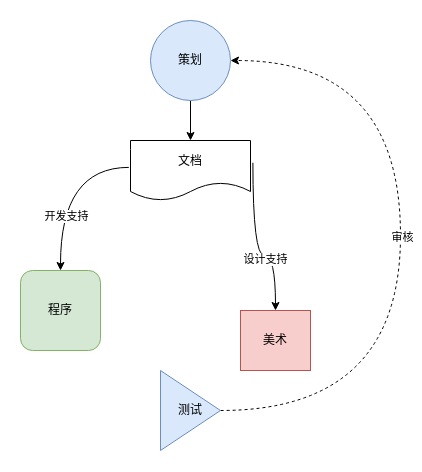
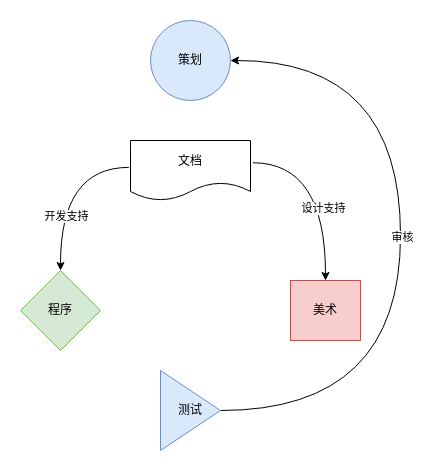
(191, 117) -> none
(61, 311) -> (61, 311)
(276, 341) -> (326, 311)
(351, 371) -> (351, 371)
